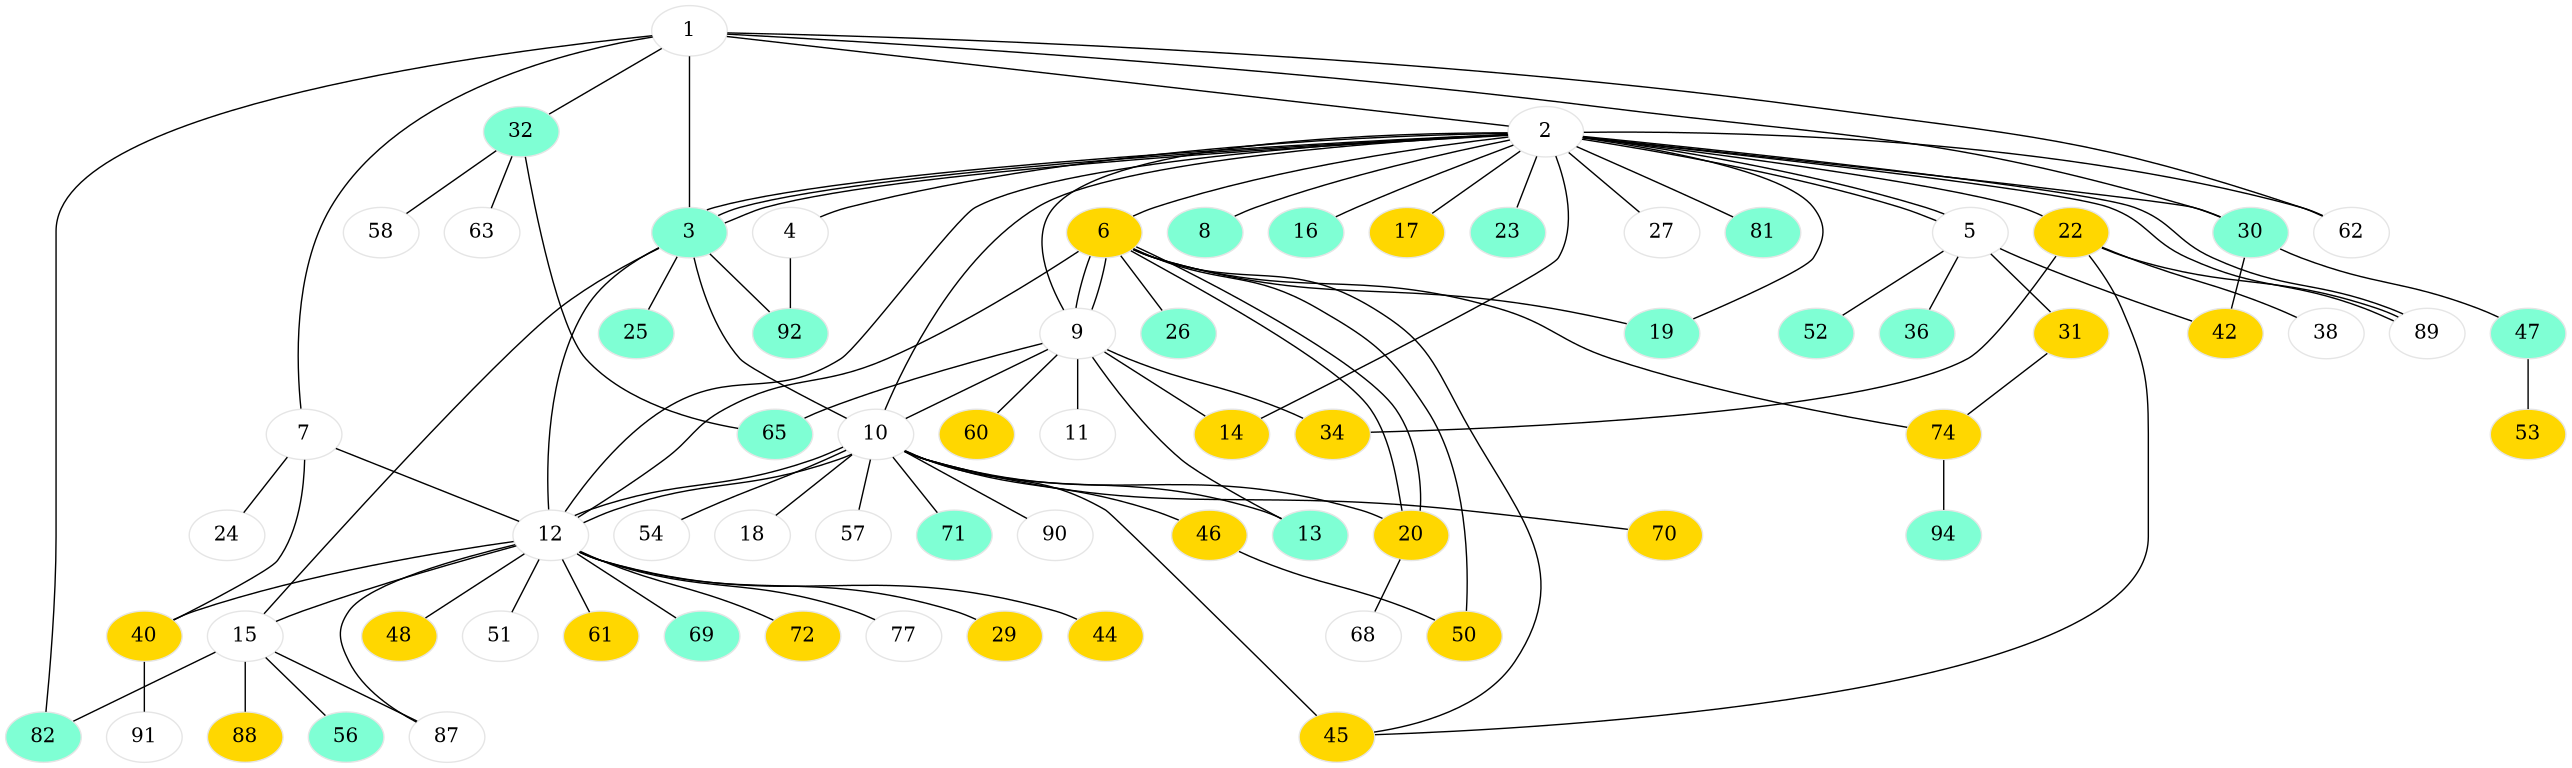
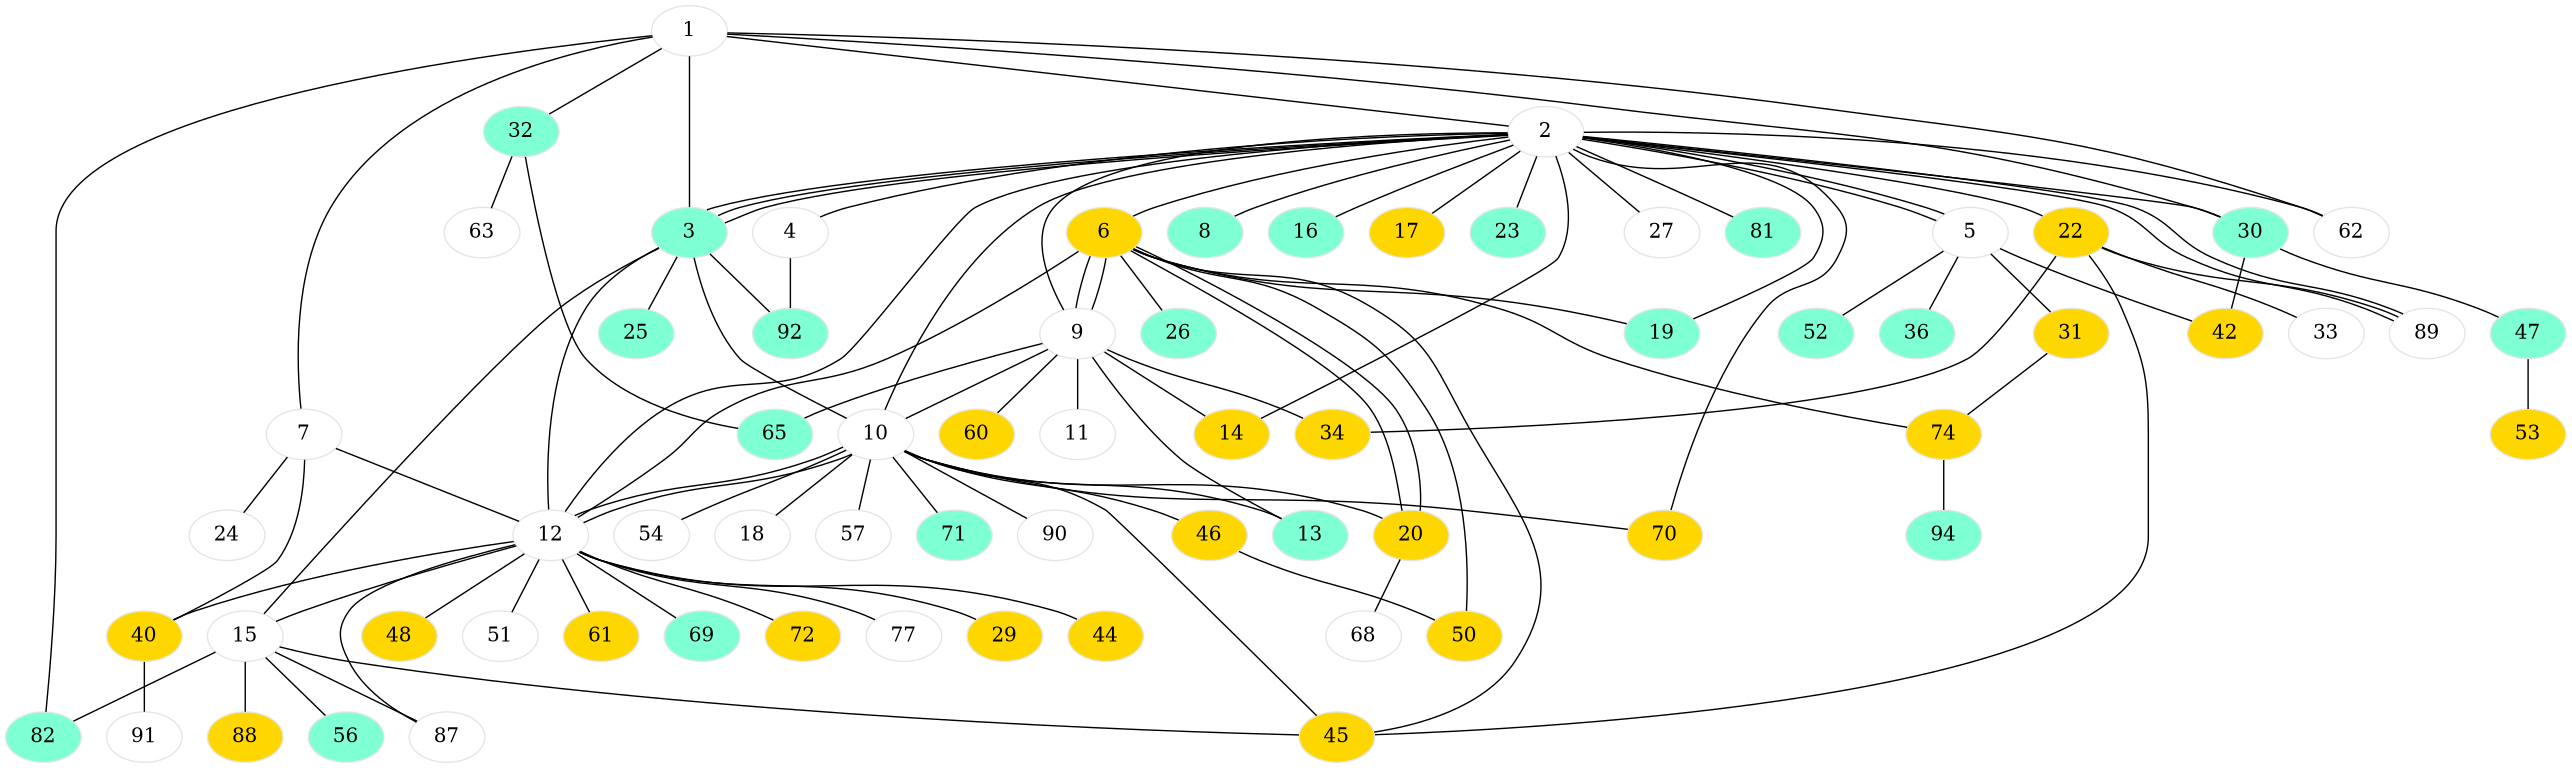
(381, 233) -> none
none -> (1842, 248)
(2326, 334) -> (2326, 334)
none -> (788, 709)
